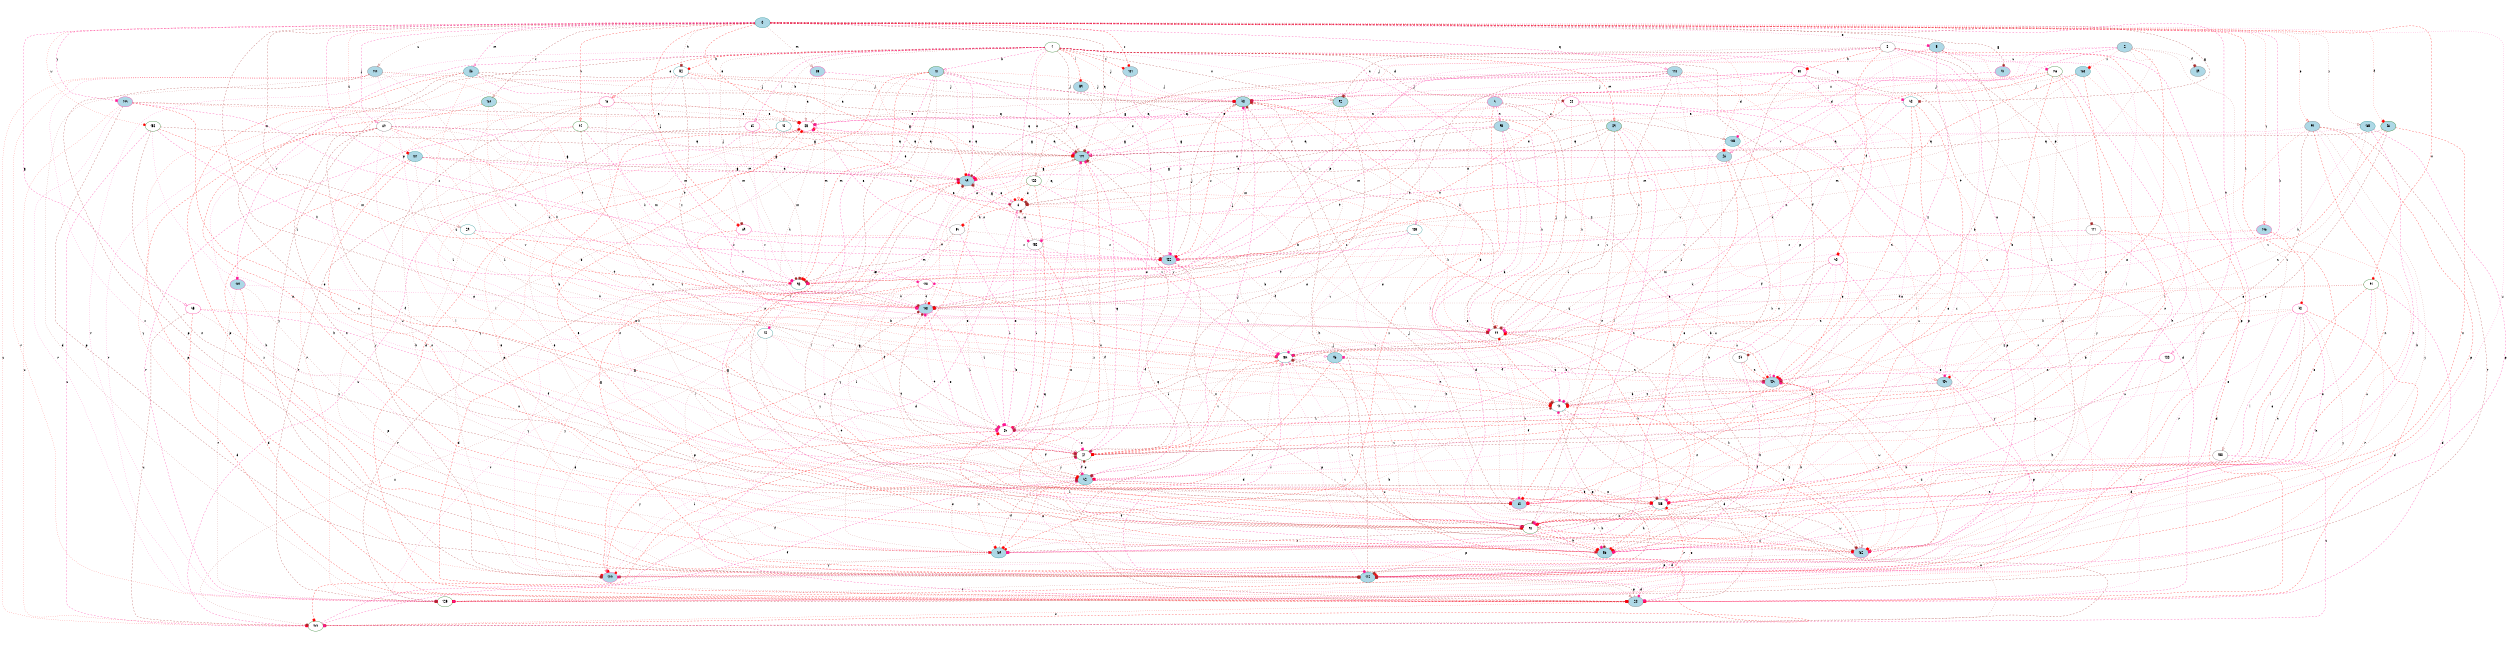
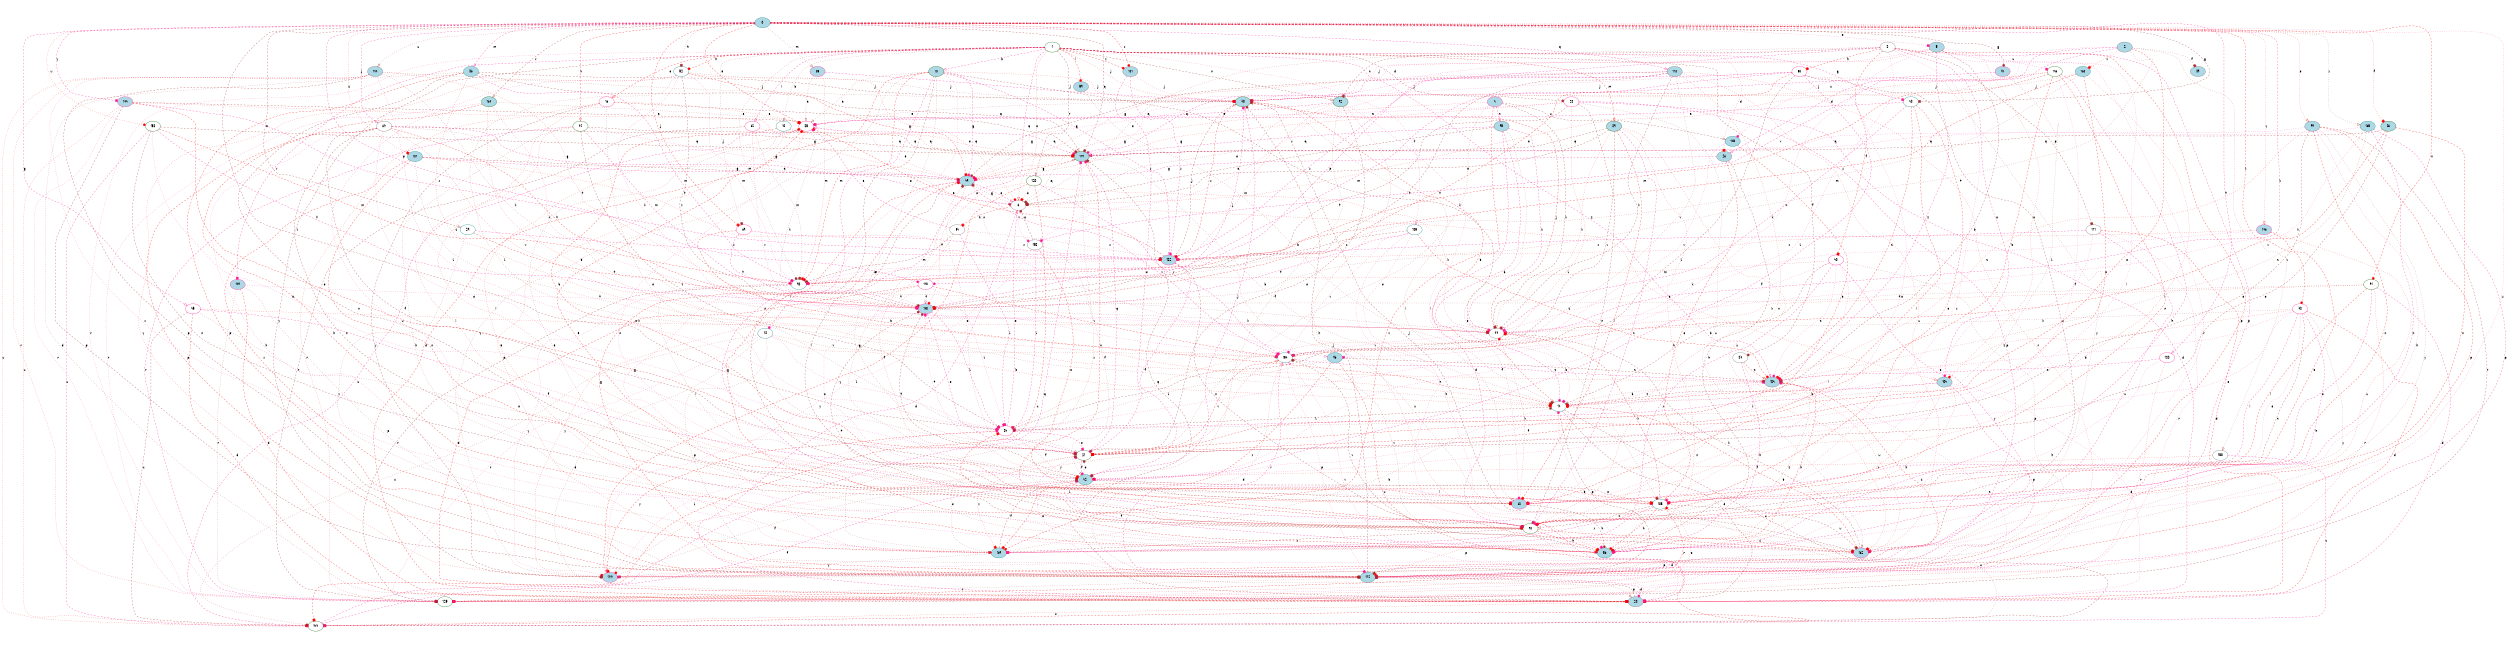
(1800, 245) -> (1800, 245)
(2075, 284) -> (2075, 284)
